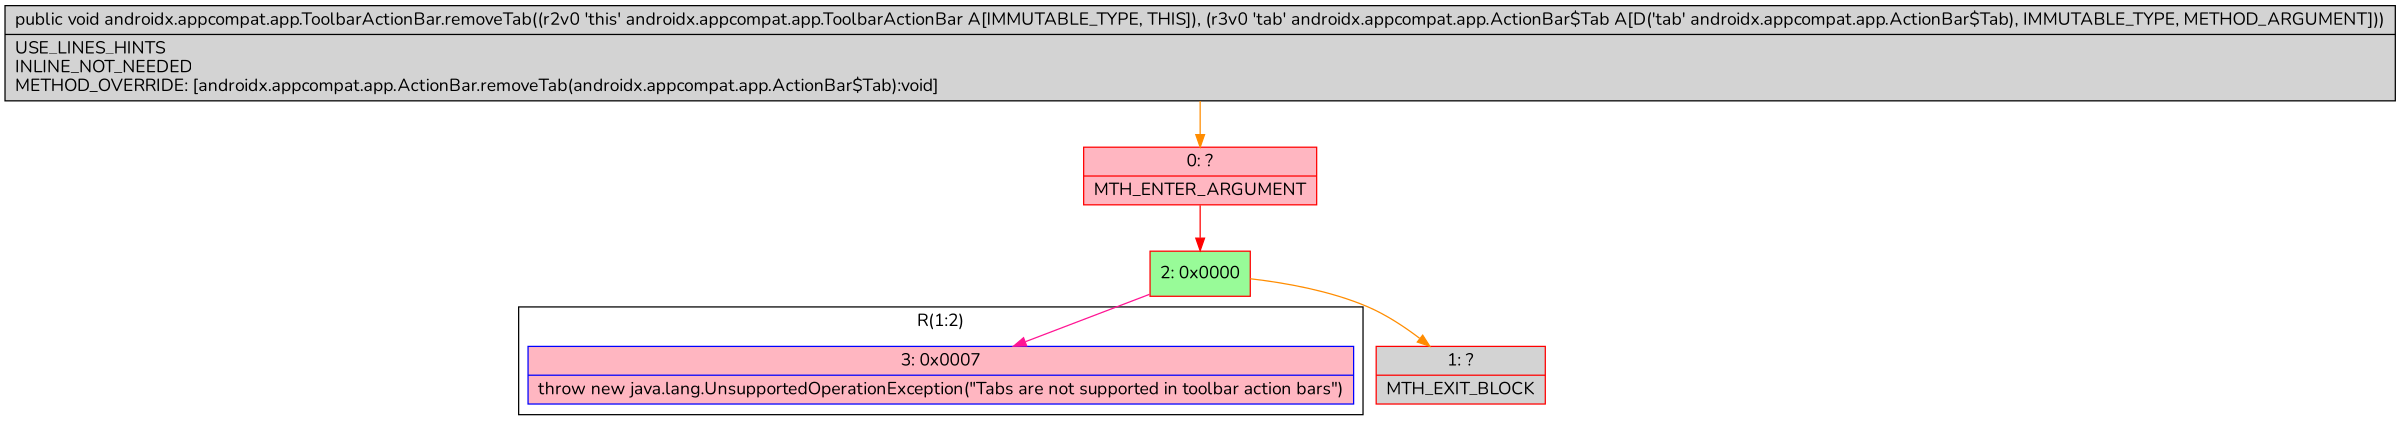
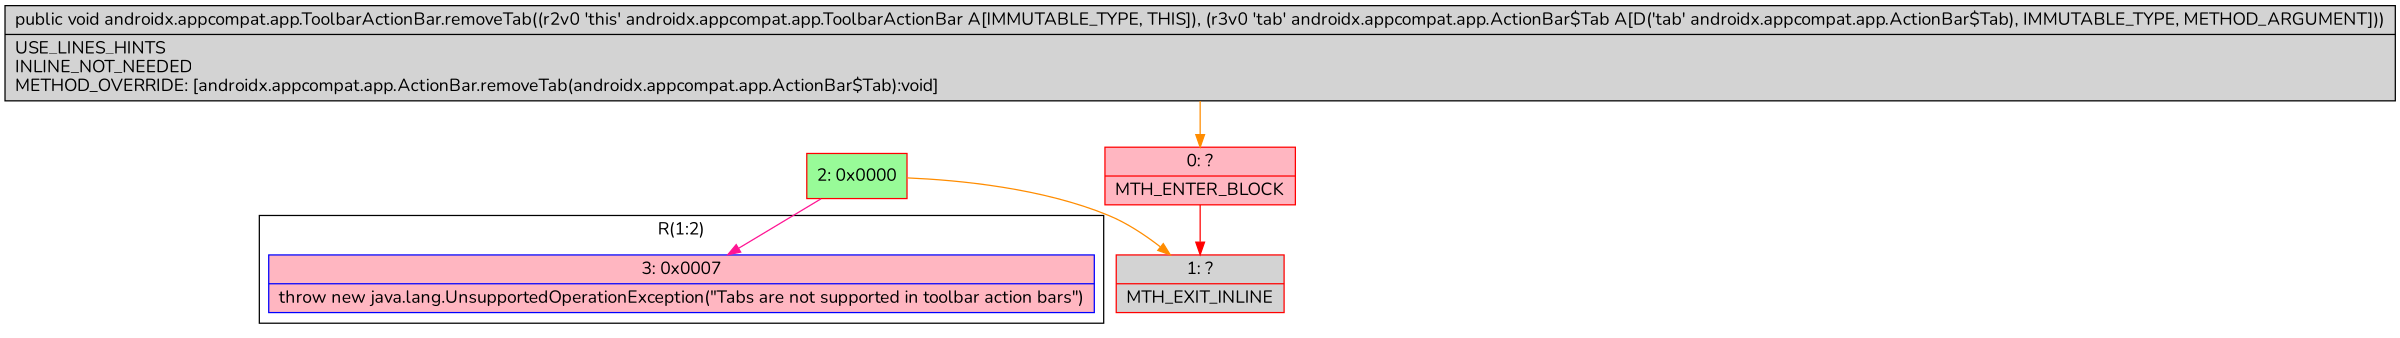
(1200, 190) -> (1200, 190)
(1200, 222) -> (1200, 223)
(1461, 389) -> (1200, 298)
